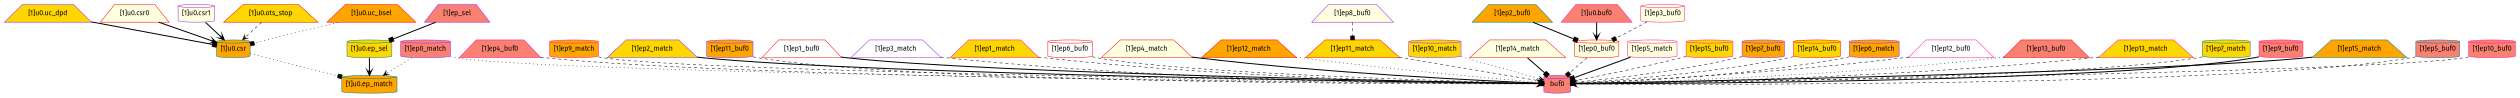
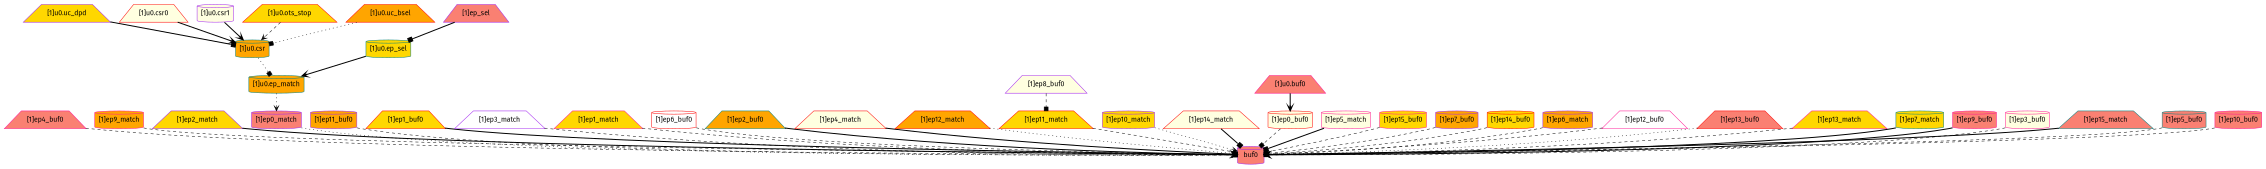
(1553, 30) -> (986, 146)
(1632, 30) -> (1638, 151)
(802, 49) -> (406, 120)
(2359, 49) -> (2106, 120)
(400, 65) -> (276, 100)
(1417, 71) -> (1111, 142)
(1889, 78) -> (1583, 149)
